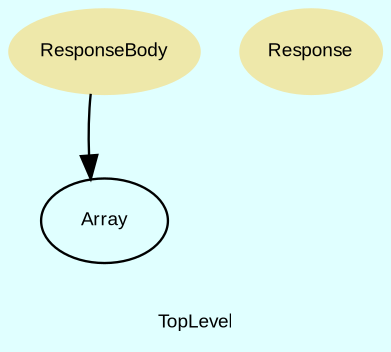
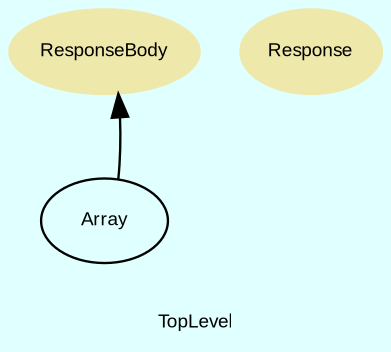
(89, 124) -> (120, 148)
